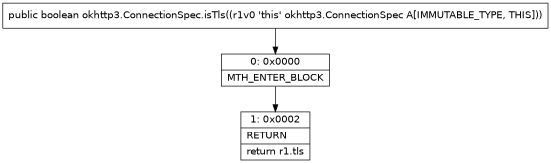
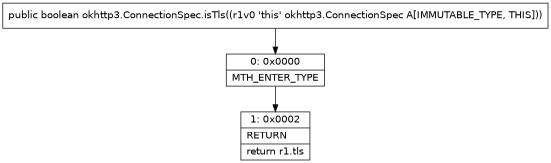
(275, 78) -> (275, 78)
